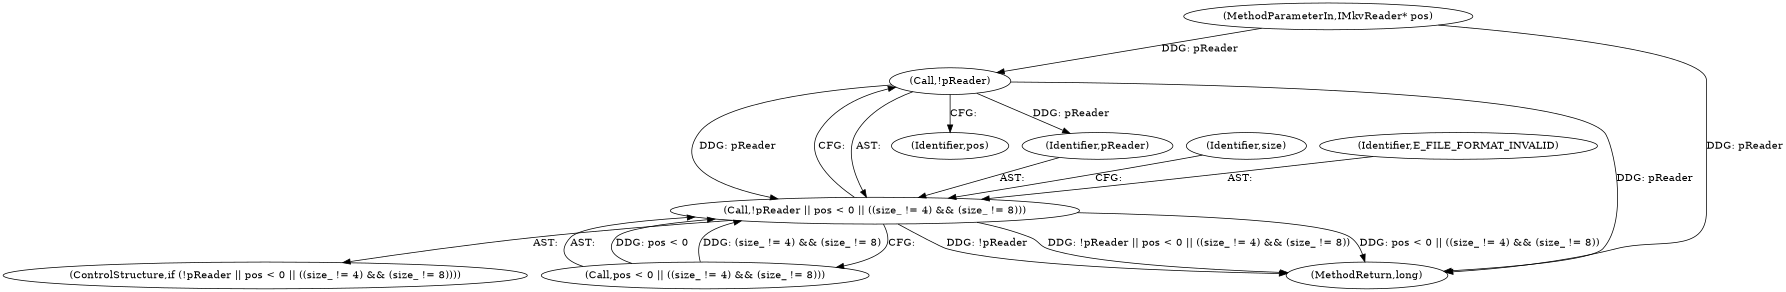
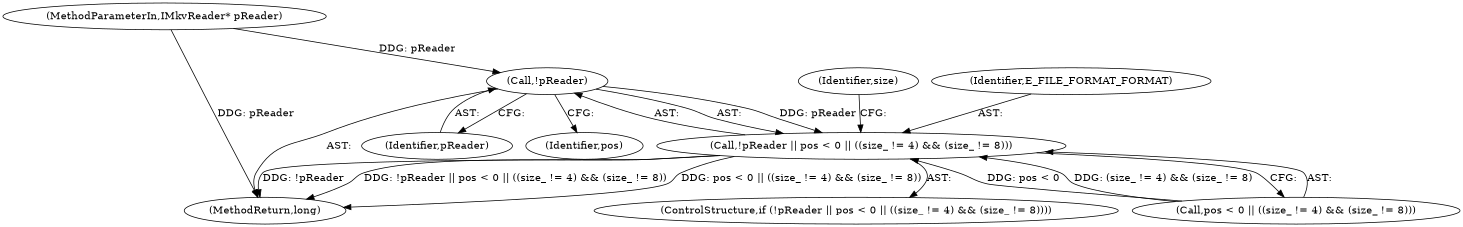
(1328, 16) -> (165, 16)
(1071, 114) -> (513, 114)
(834, 146) -> (669, 114)
(1459, 146) -> (1071, 81)
(993, 177) -> (458, 105)
(1655, 178) -> (341, 146)
